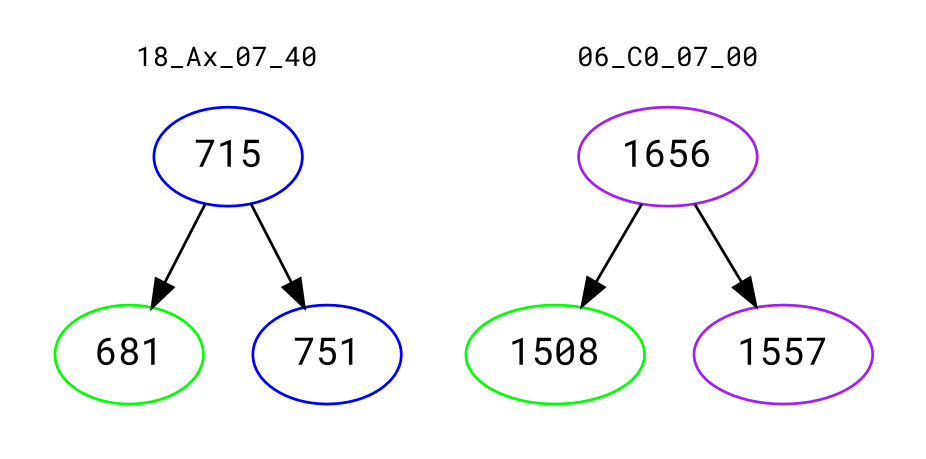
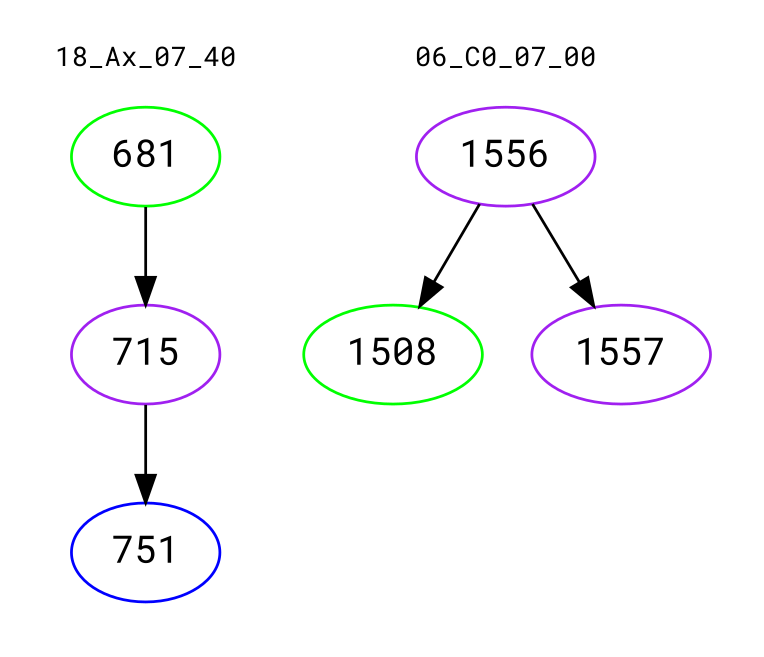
(228, 157) -> (146, 355)
(668, 157) -> (506, 157)
(185, 243) -> (146, 242)
